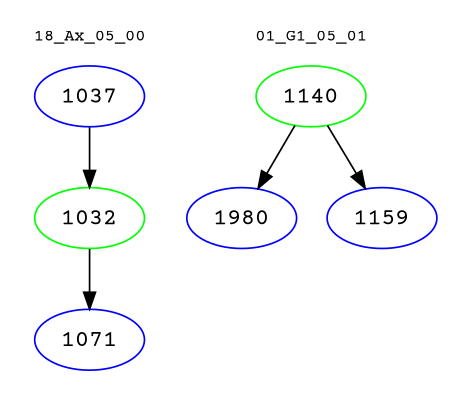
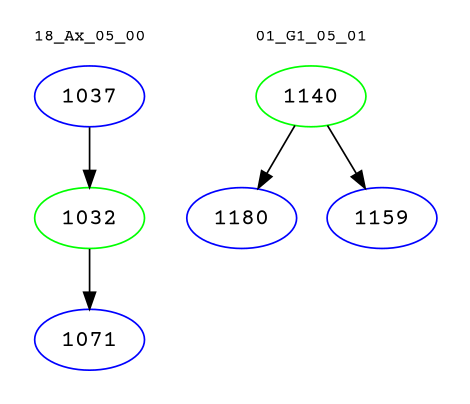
(242, 218) -> (242, 218)
